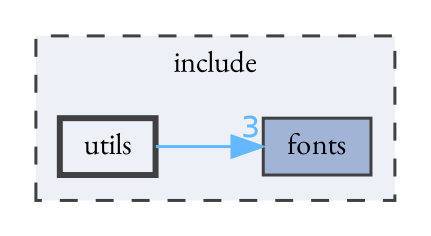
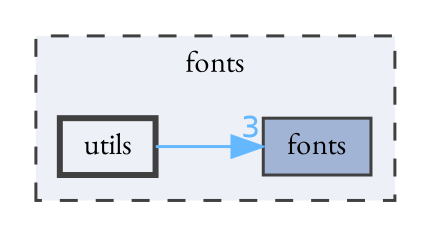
(215, 64) -> (215, 64)
